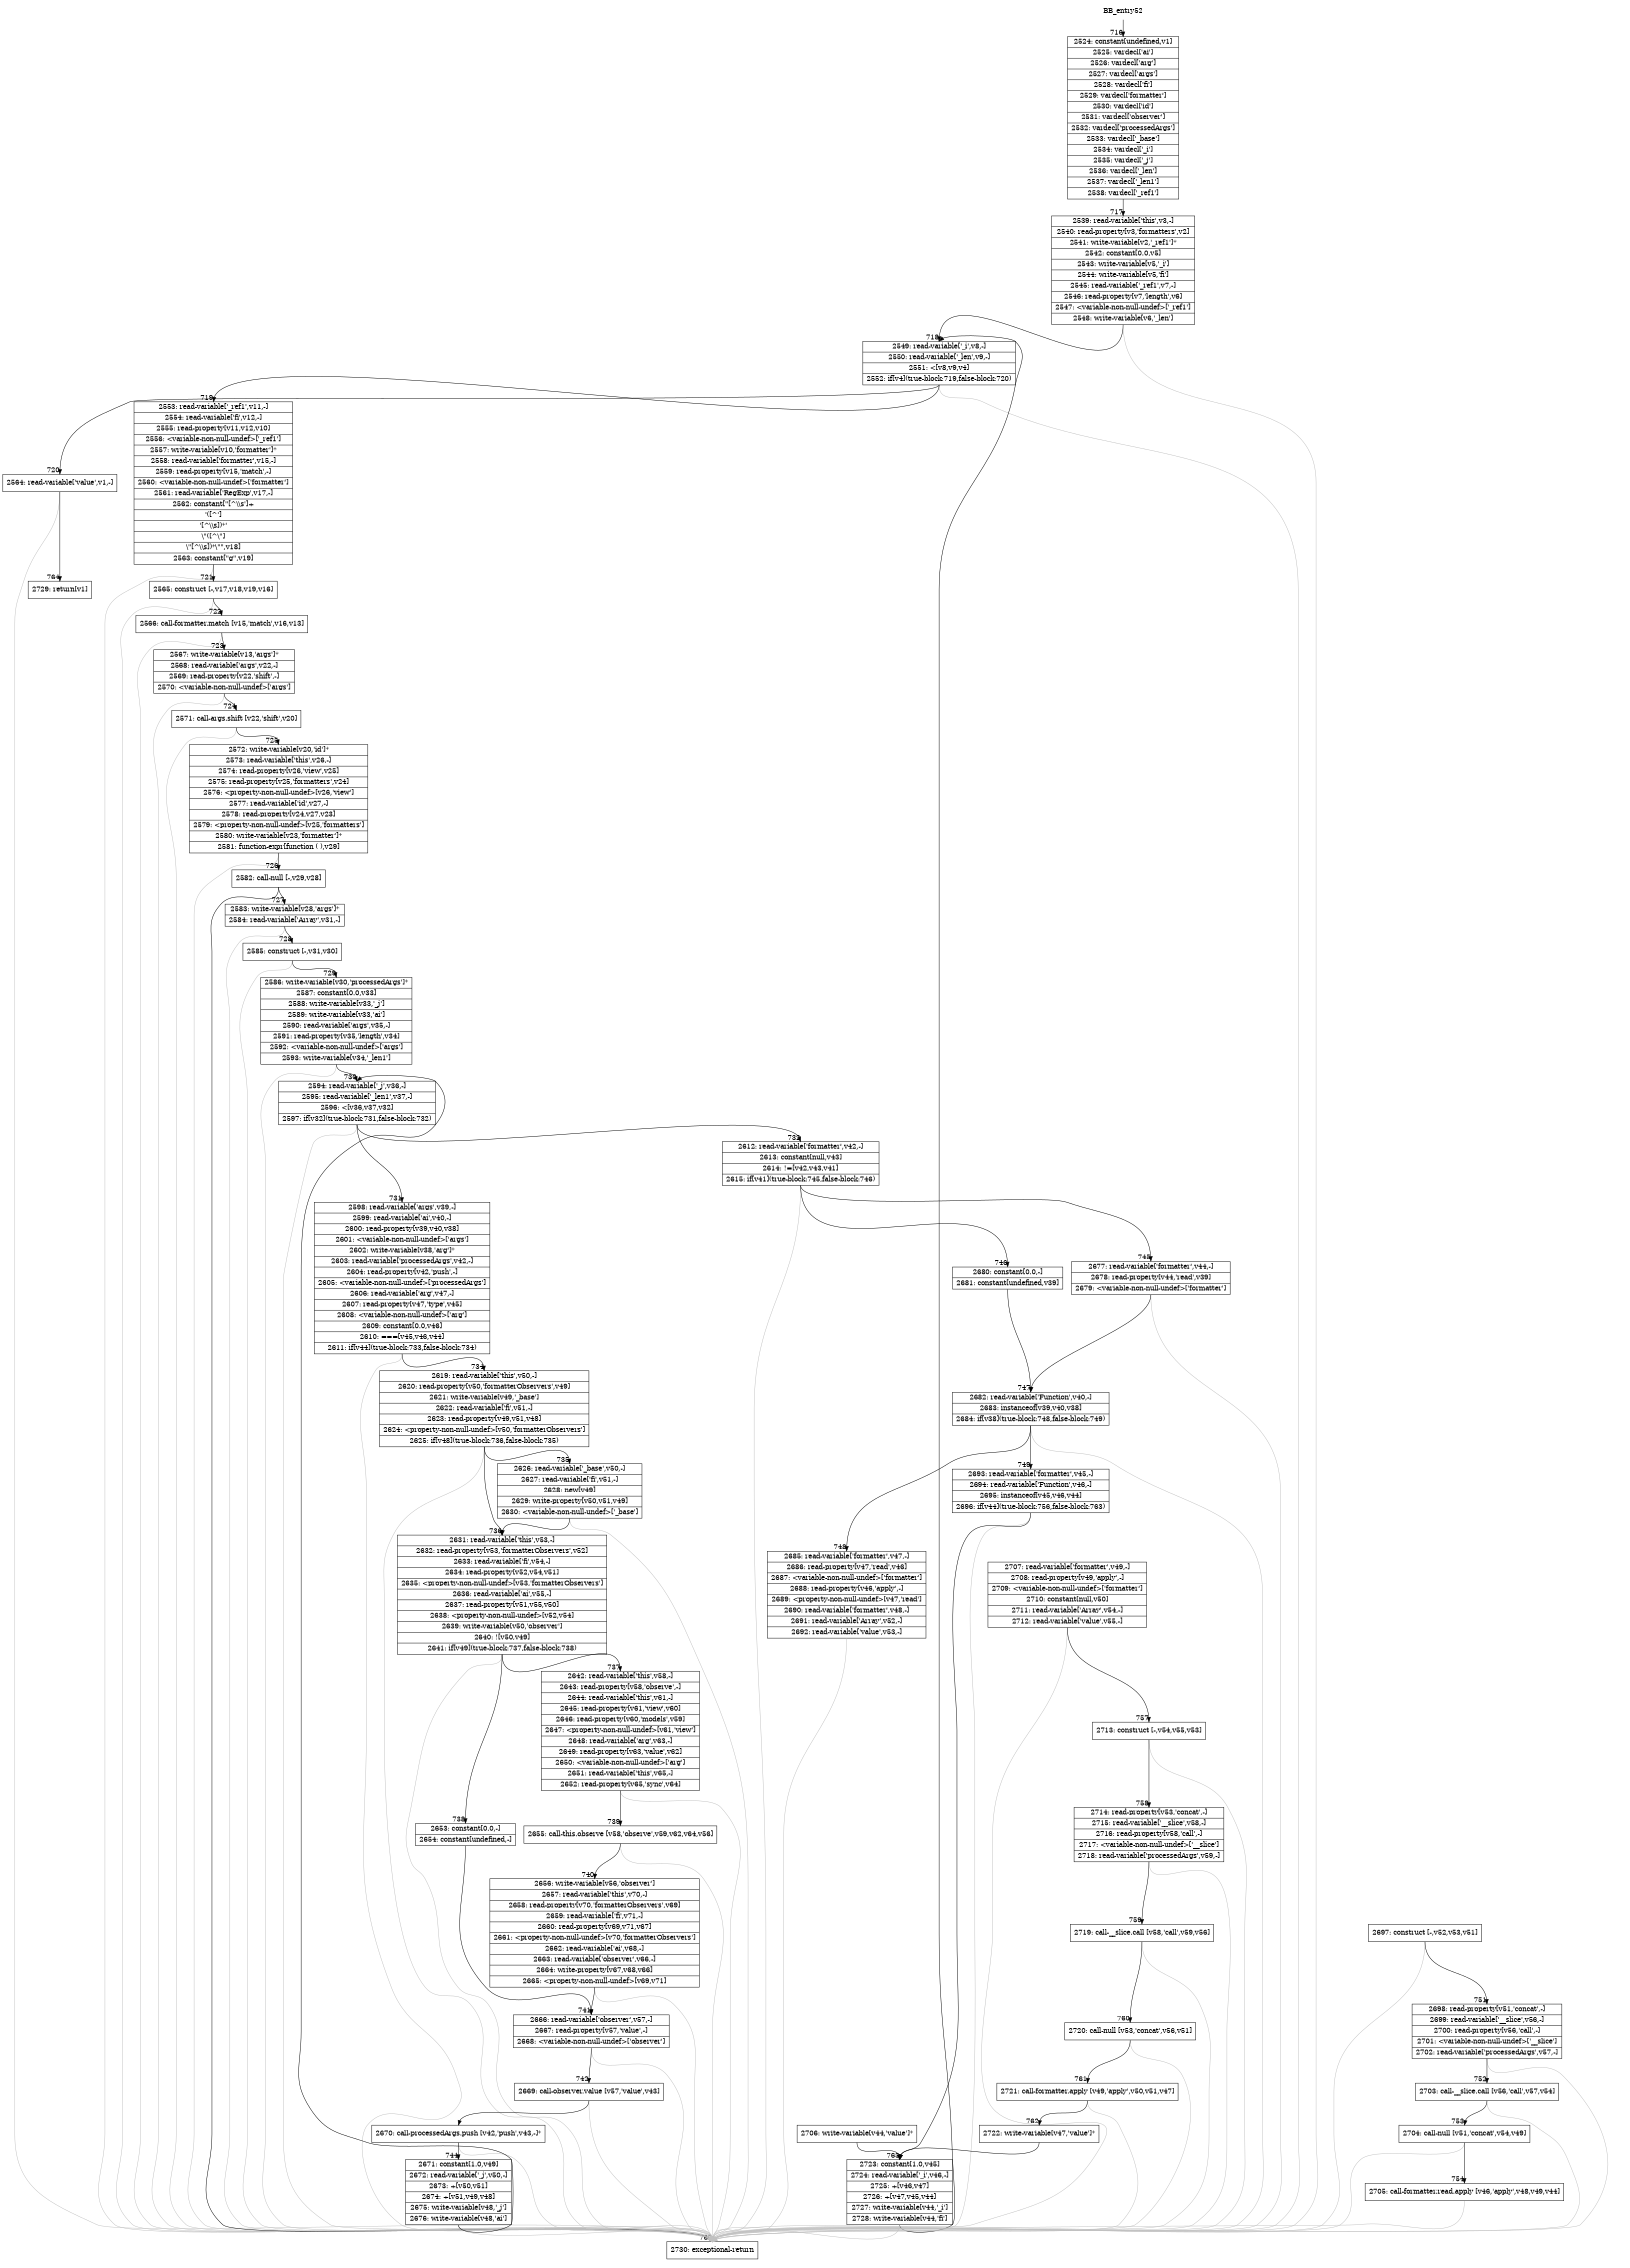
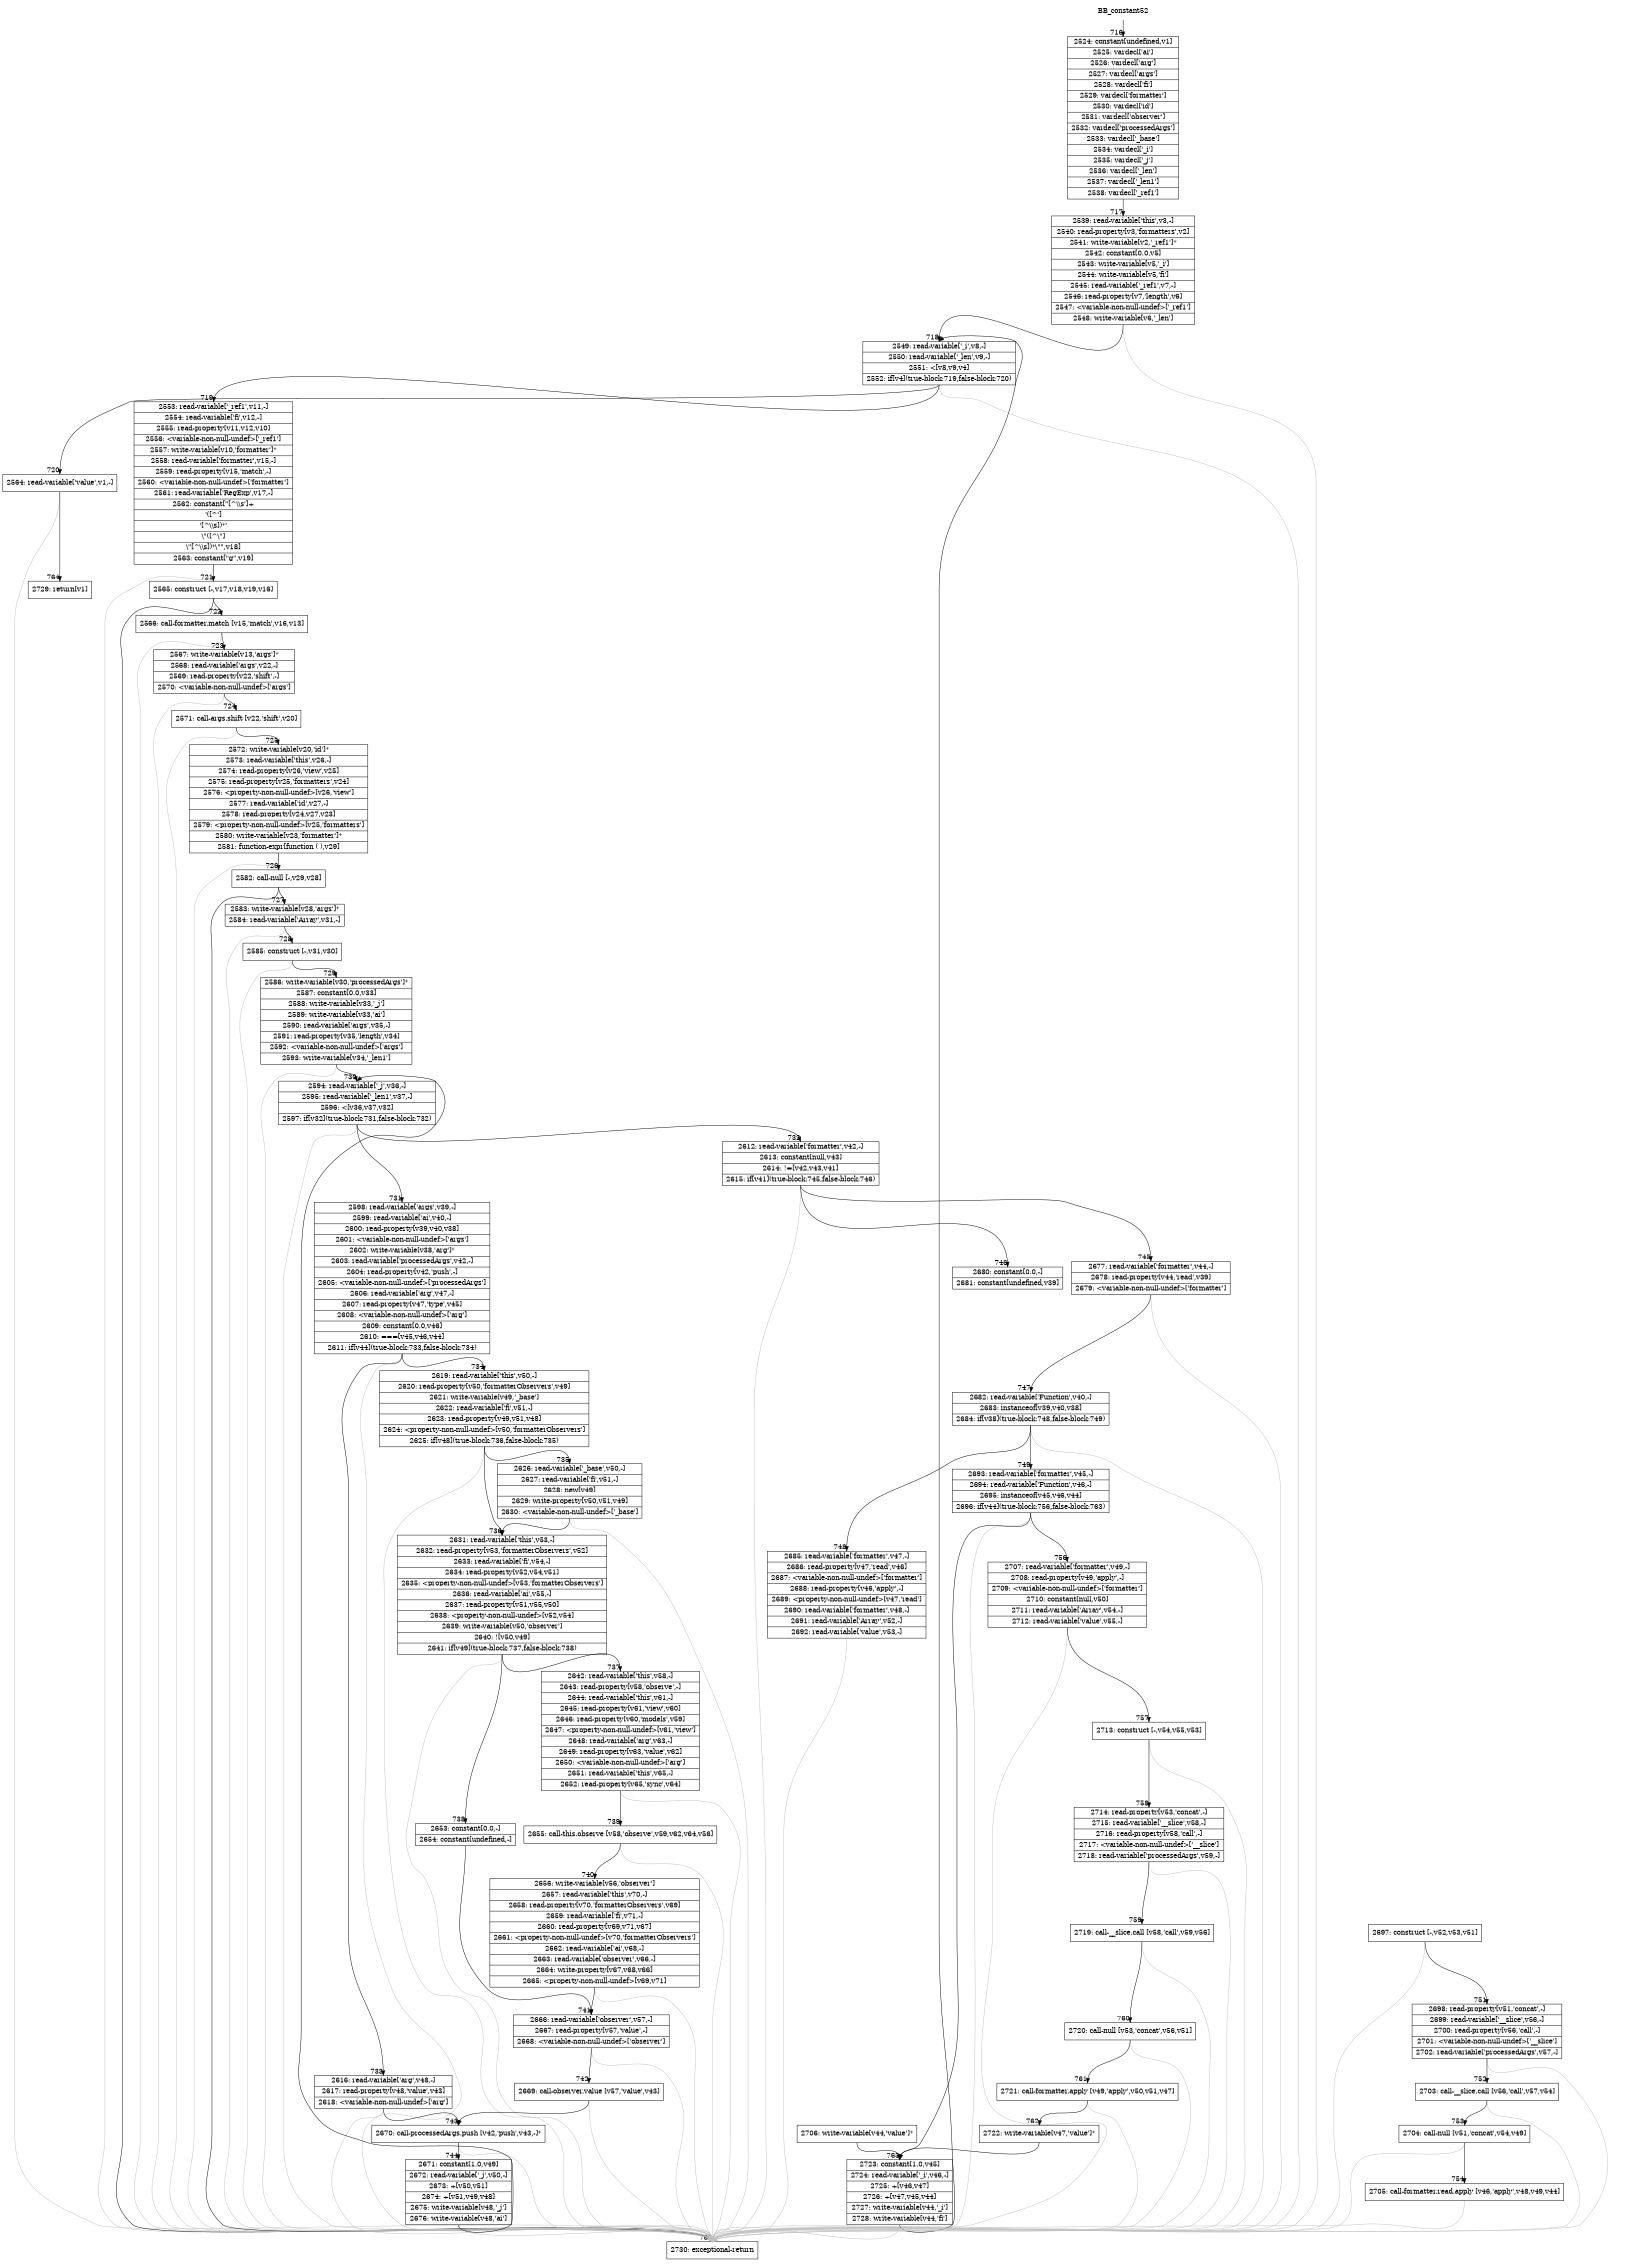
(1123, 11) -> (1123, 11)
(1018, 1338) -> none
none -> (1047, 1536)
(123, 1663) -> (123, 1663)
none -> (383, 2092)
